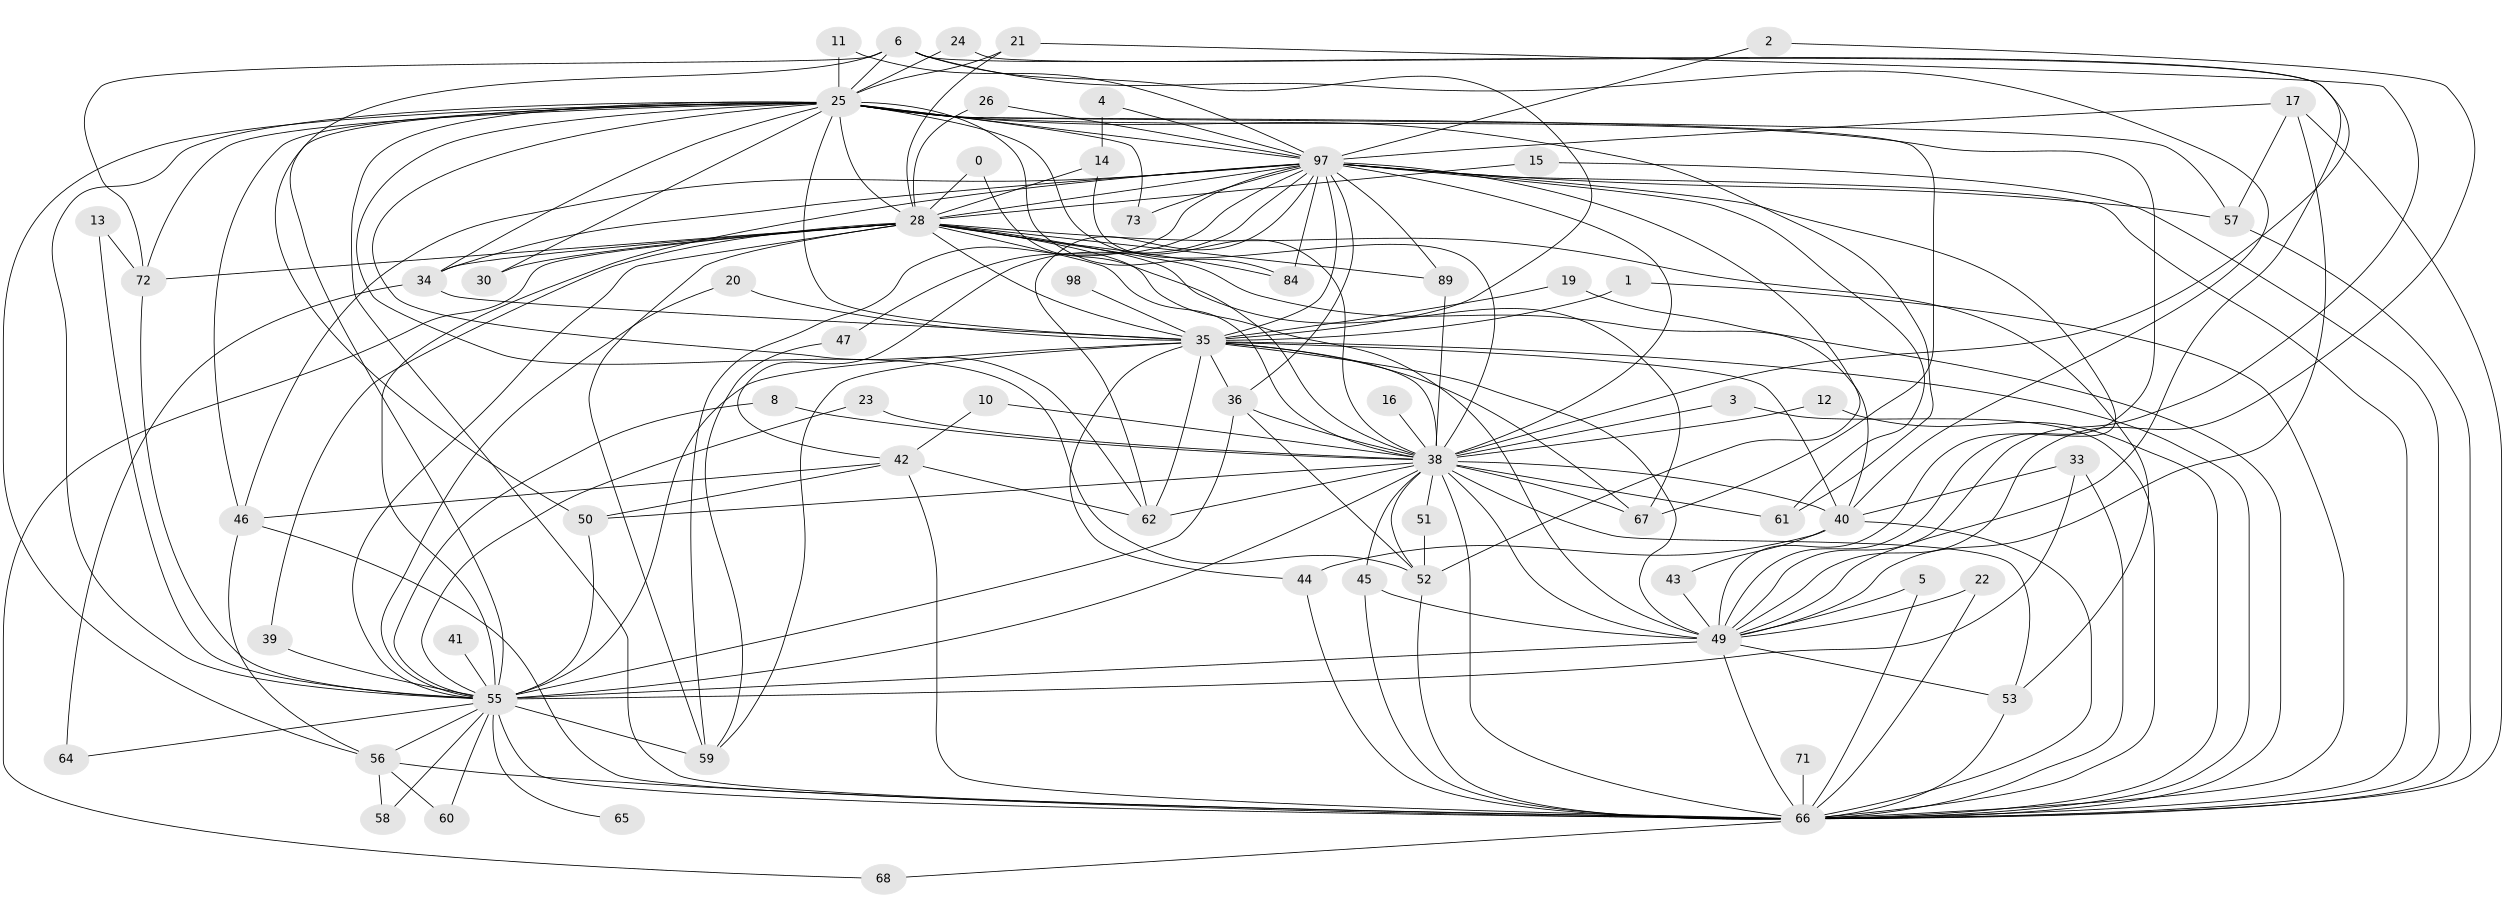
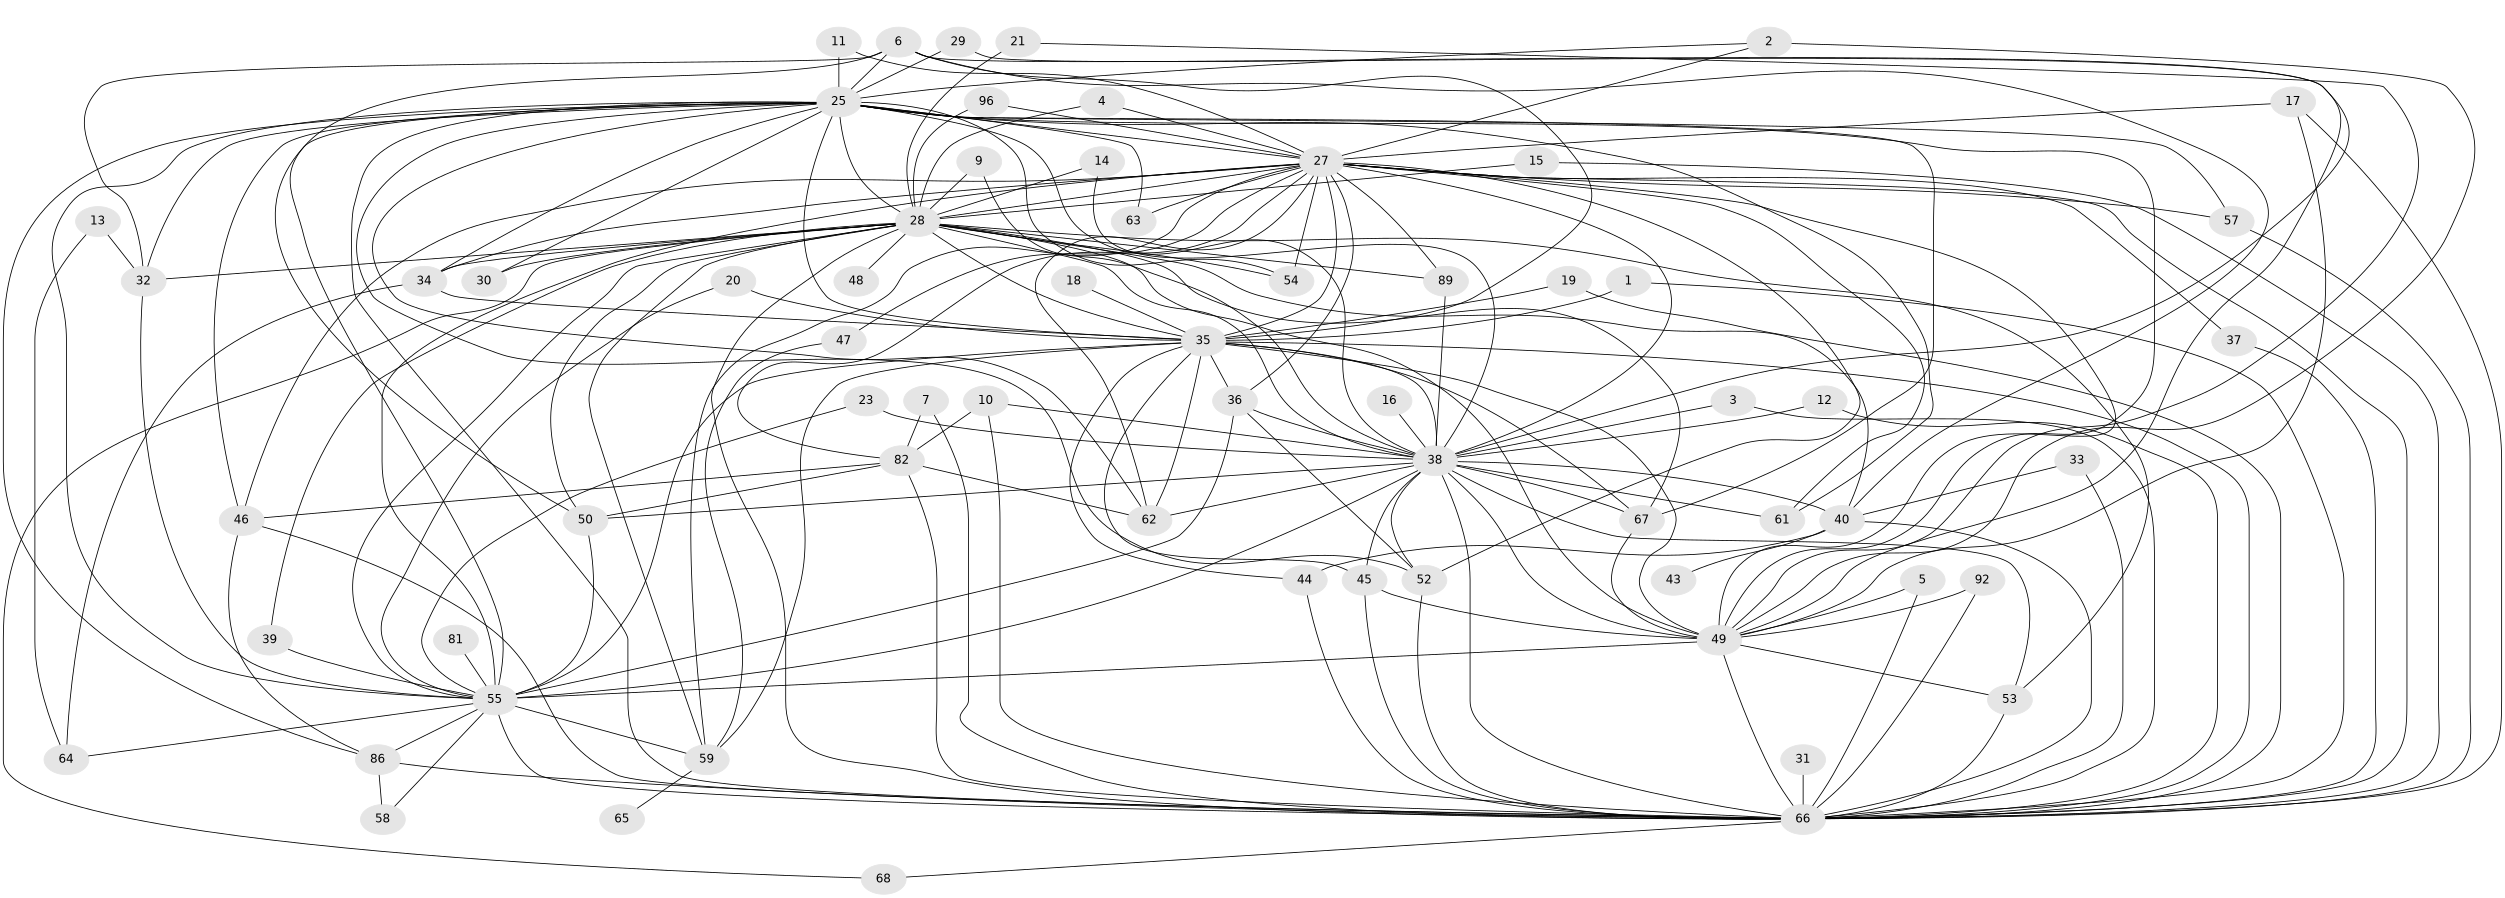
(958, 42) -> (958, 42)
(922, 74) -> (1237, 67)
(987, 102) -> (987, 102)
(1102, 129) -> (976, 133)
(979, 162) -> (979, 162)
(1321, 162) -> (1321, 162)
(2262, 162) -> none
(1134, 222) -> (1134, 222)
(144, 281) -> (144, 281)
none -> (856, 281)
(1074, 281) -> (1074, 281)
(1292, 281) -> (1292, 281)
none -> (646, 289)
none -> (2234, 341)
(1566, 358) -> (1108, 515)
(775, 401) -> none
none -> (926, 401)
(902, 461) -> (902, 461)
(1424, 521) -> none
(1983, 580) -> (1983, 580)
(166, 582) -> (35, 485)
(1696, 610) -> (1615, 592)
(456, 640) -> (456, 640)
(1340, 681) -> none
(378, 760) -> (378, 760)
(1803, 760) -> (1803, 760)
none -> (937, 775)
none -> (1240, 775)
(522, 789) -> (656, 795)
(447, 820) -> none
